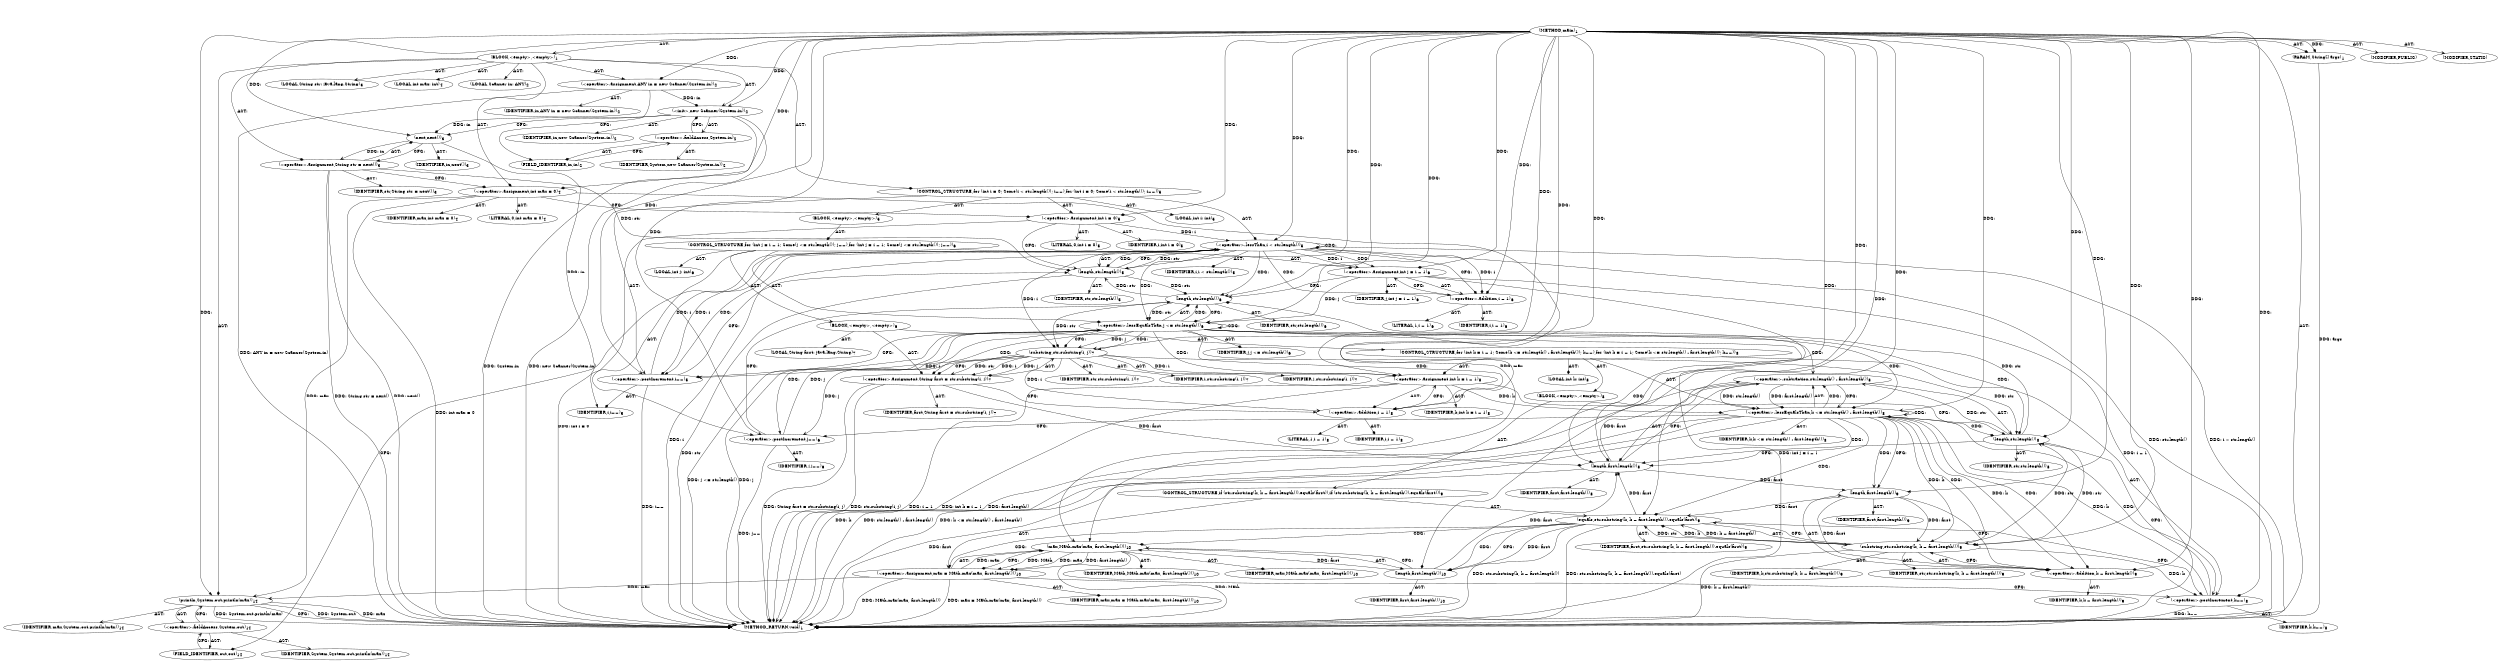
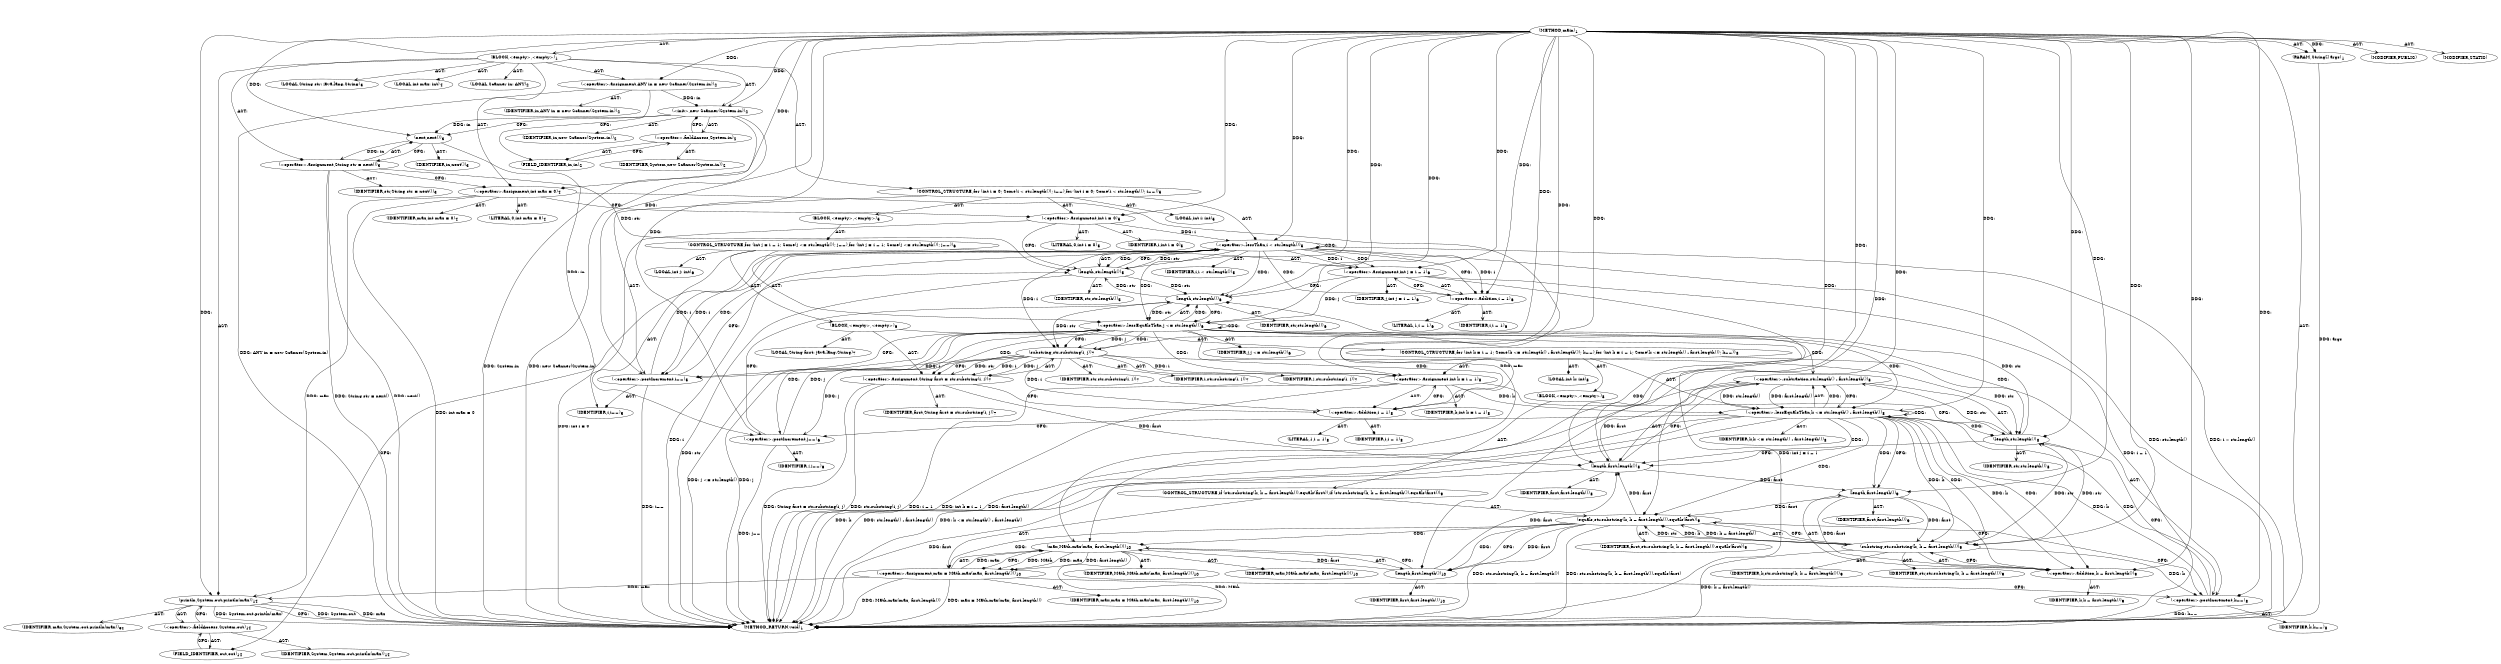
(121, 627) -> (121, 627)
